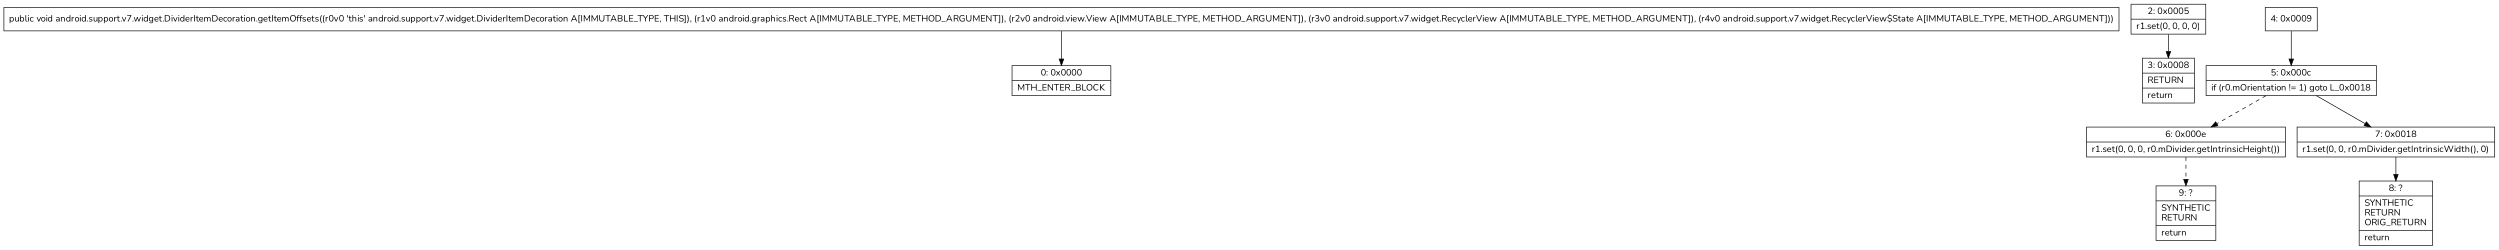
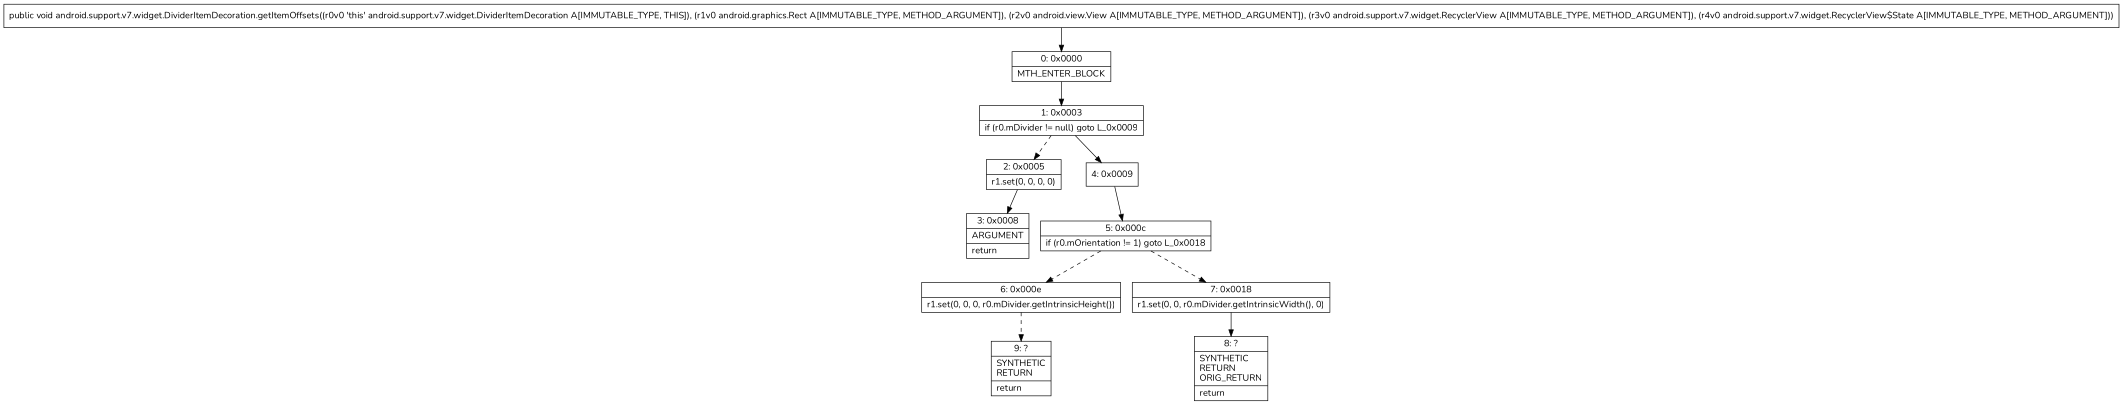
(2166, 80) -> (998, 236)
(2341, 110) -> (1176, 265)
none -> (1061, 121)
